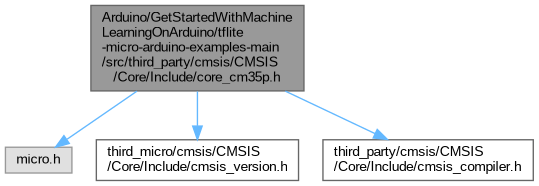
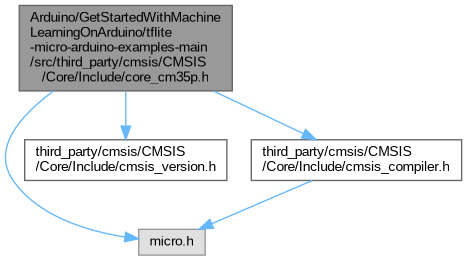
(197, 160) -> (126, 160)
none -> (262, 202)
